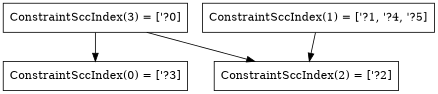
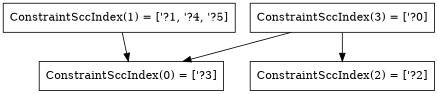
(313, 43) -> (124, 43)
